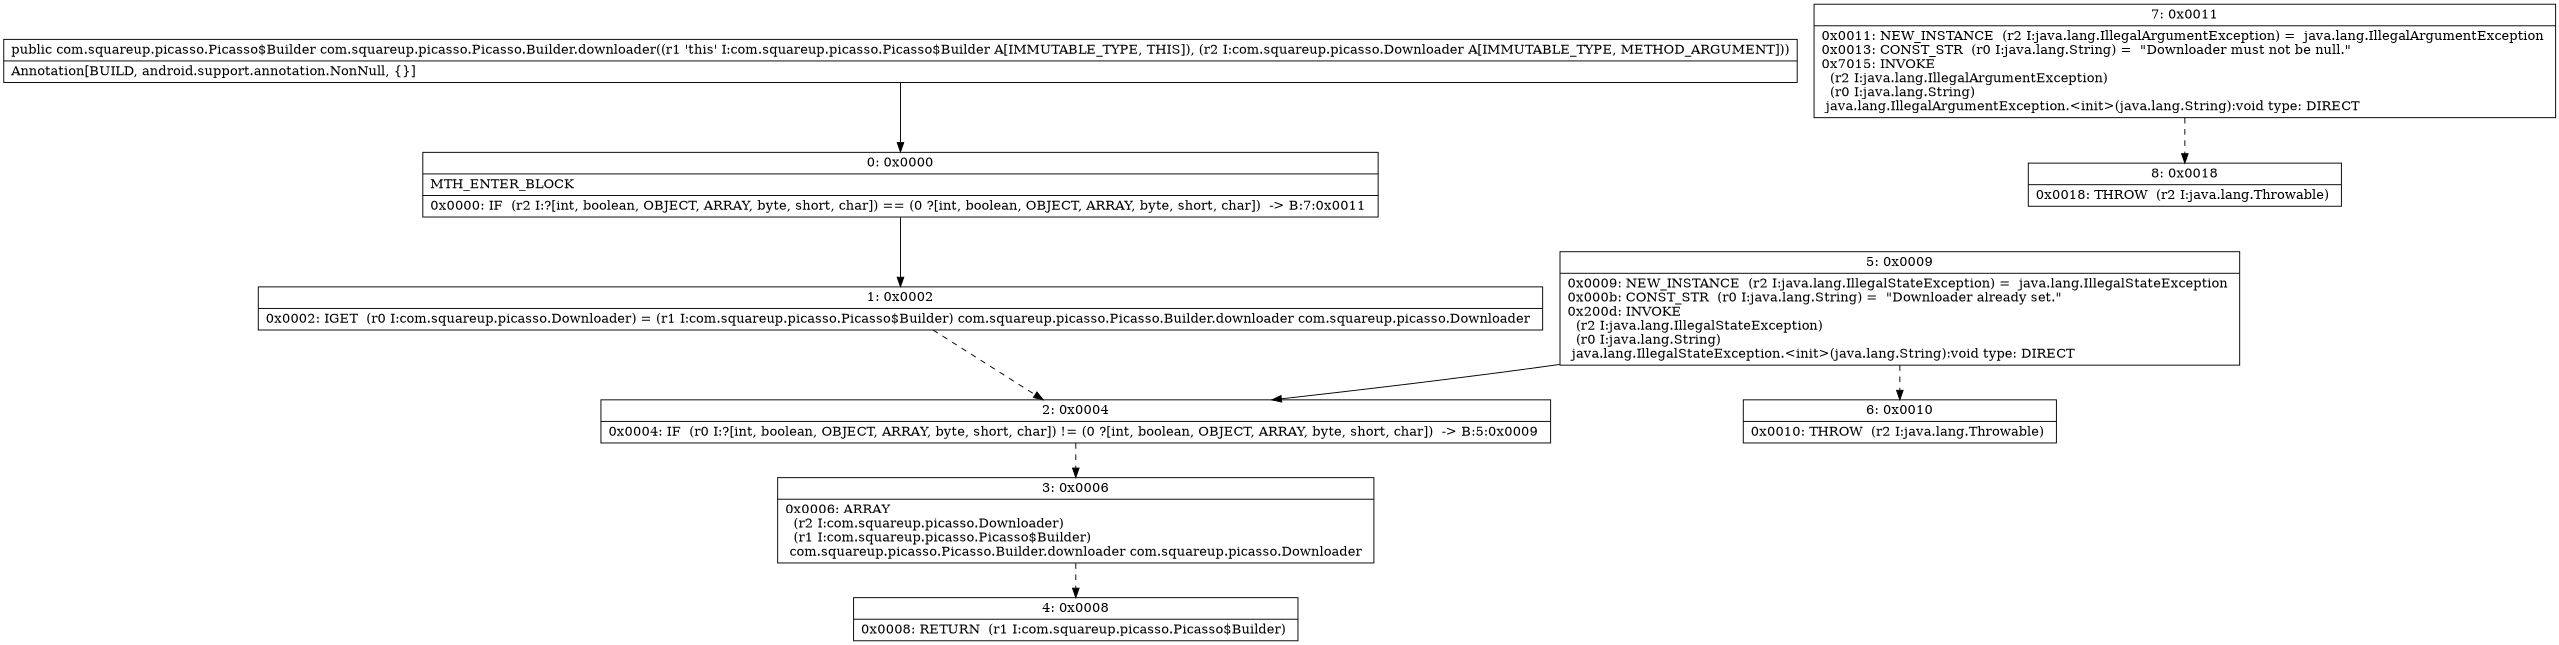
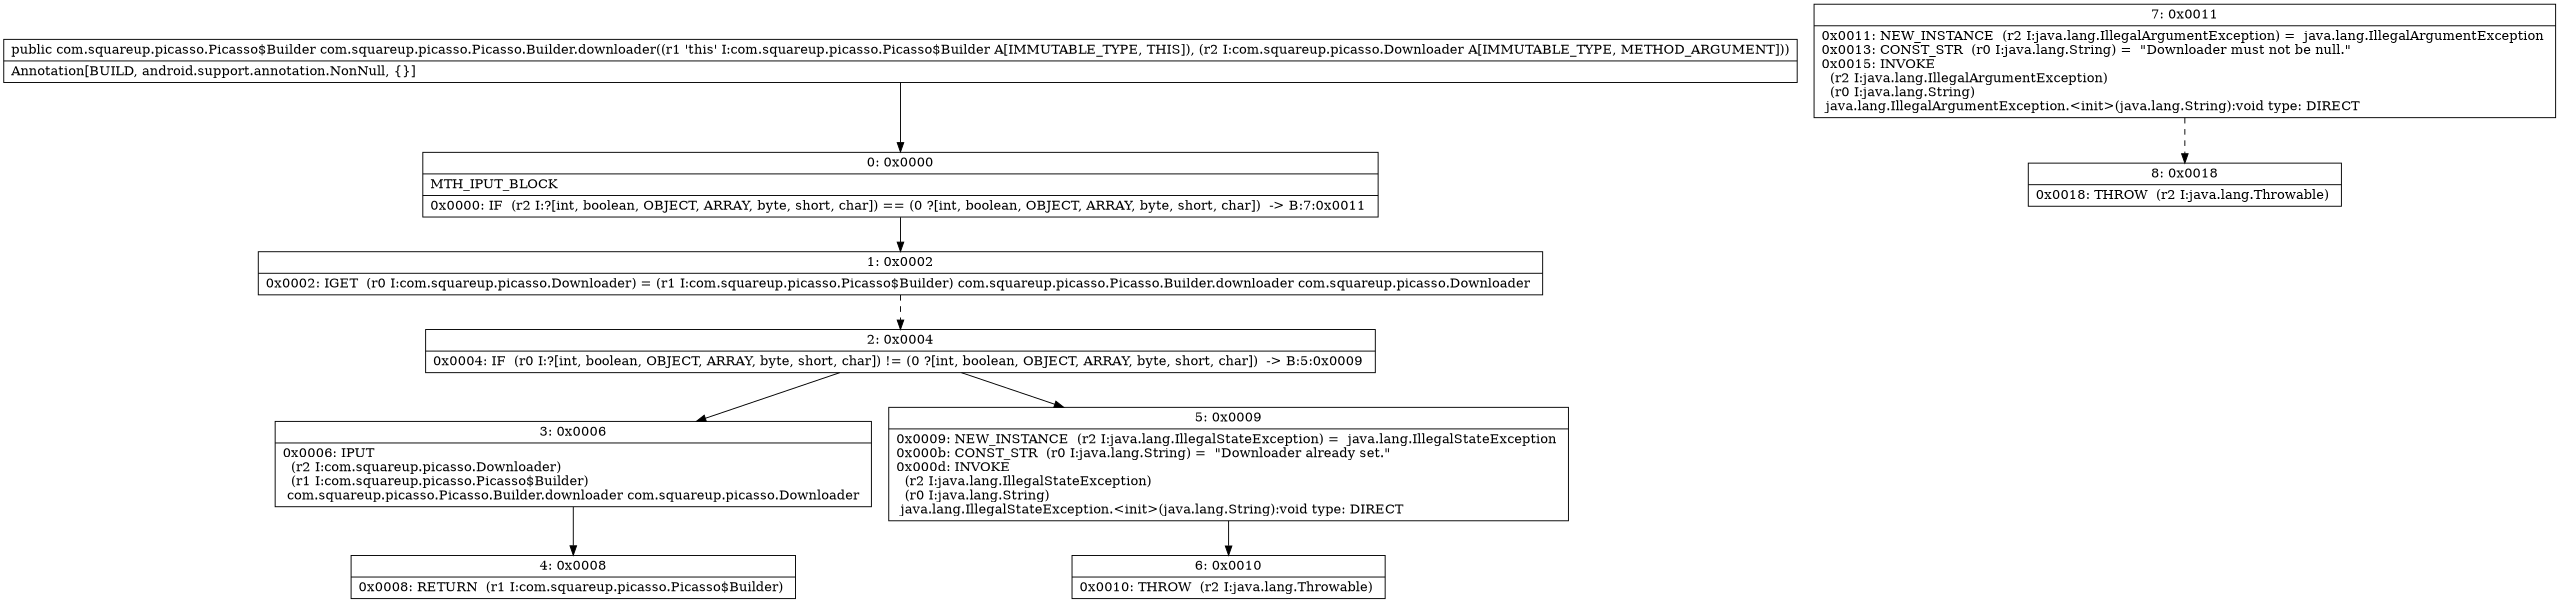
(1883, 64) -> (1883, 64)
(502, 184) -> (494, 184)
(1629, 312) -> (958, 467)
(1900, 378) -> (1229, 533)
(1421, 383) -> (1008, 388)
(1076, 456) -> (773, 395)
(842, 510) -> (333, 453)
(1076, 576) -> (573, 526)
